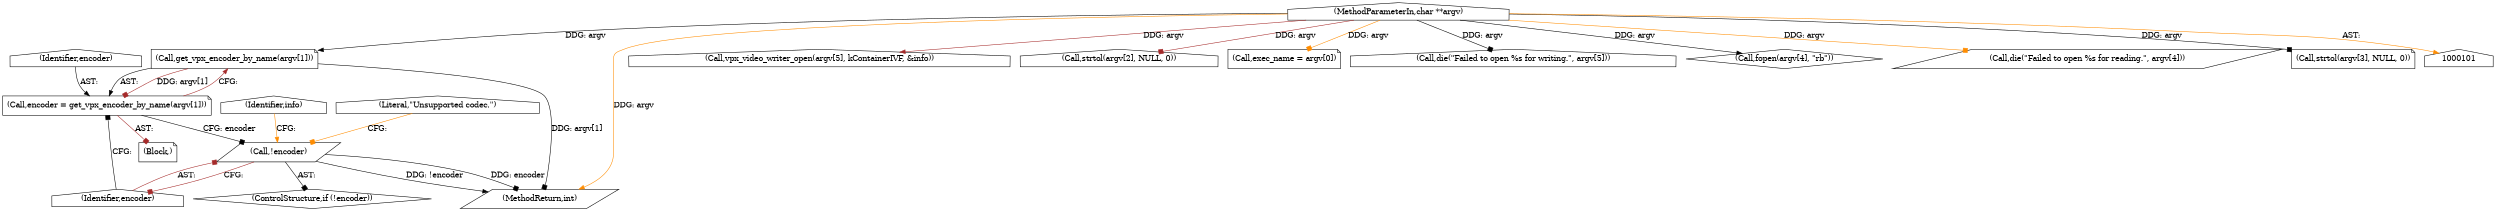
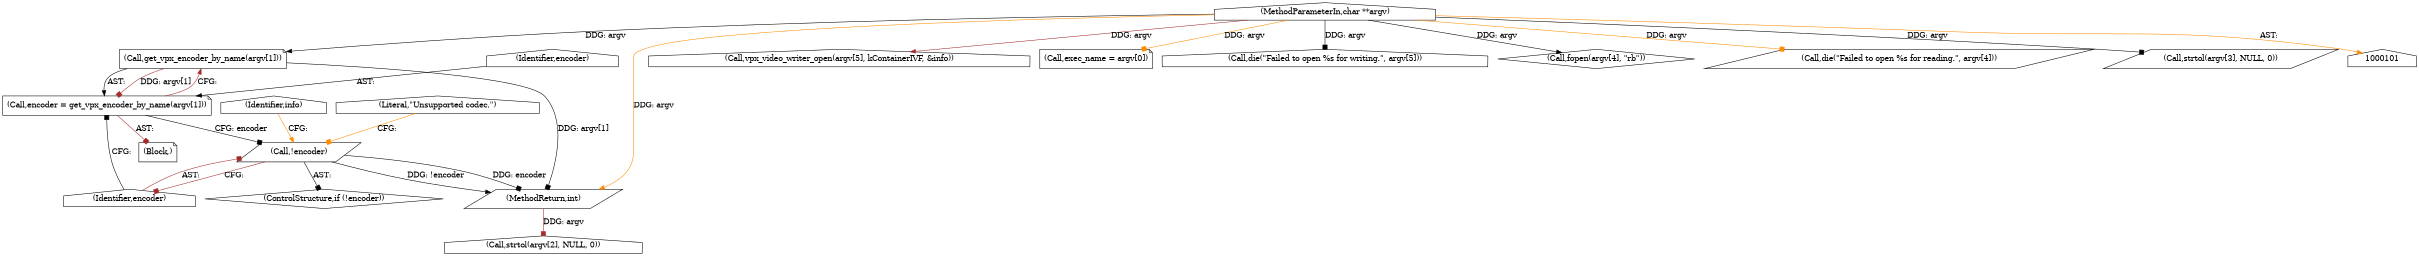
(1259, 36) -> (543, 220)
(2353, 59) -> (2221, 59)
